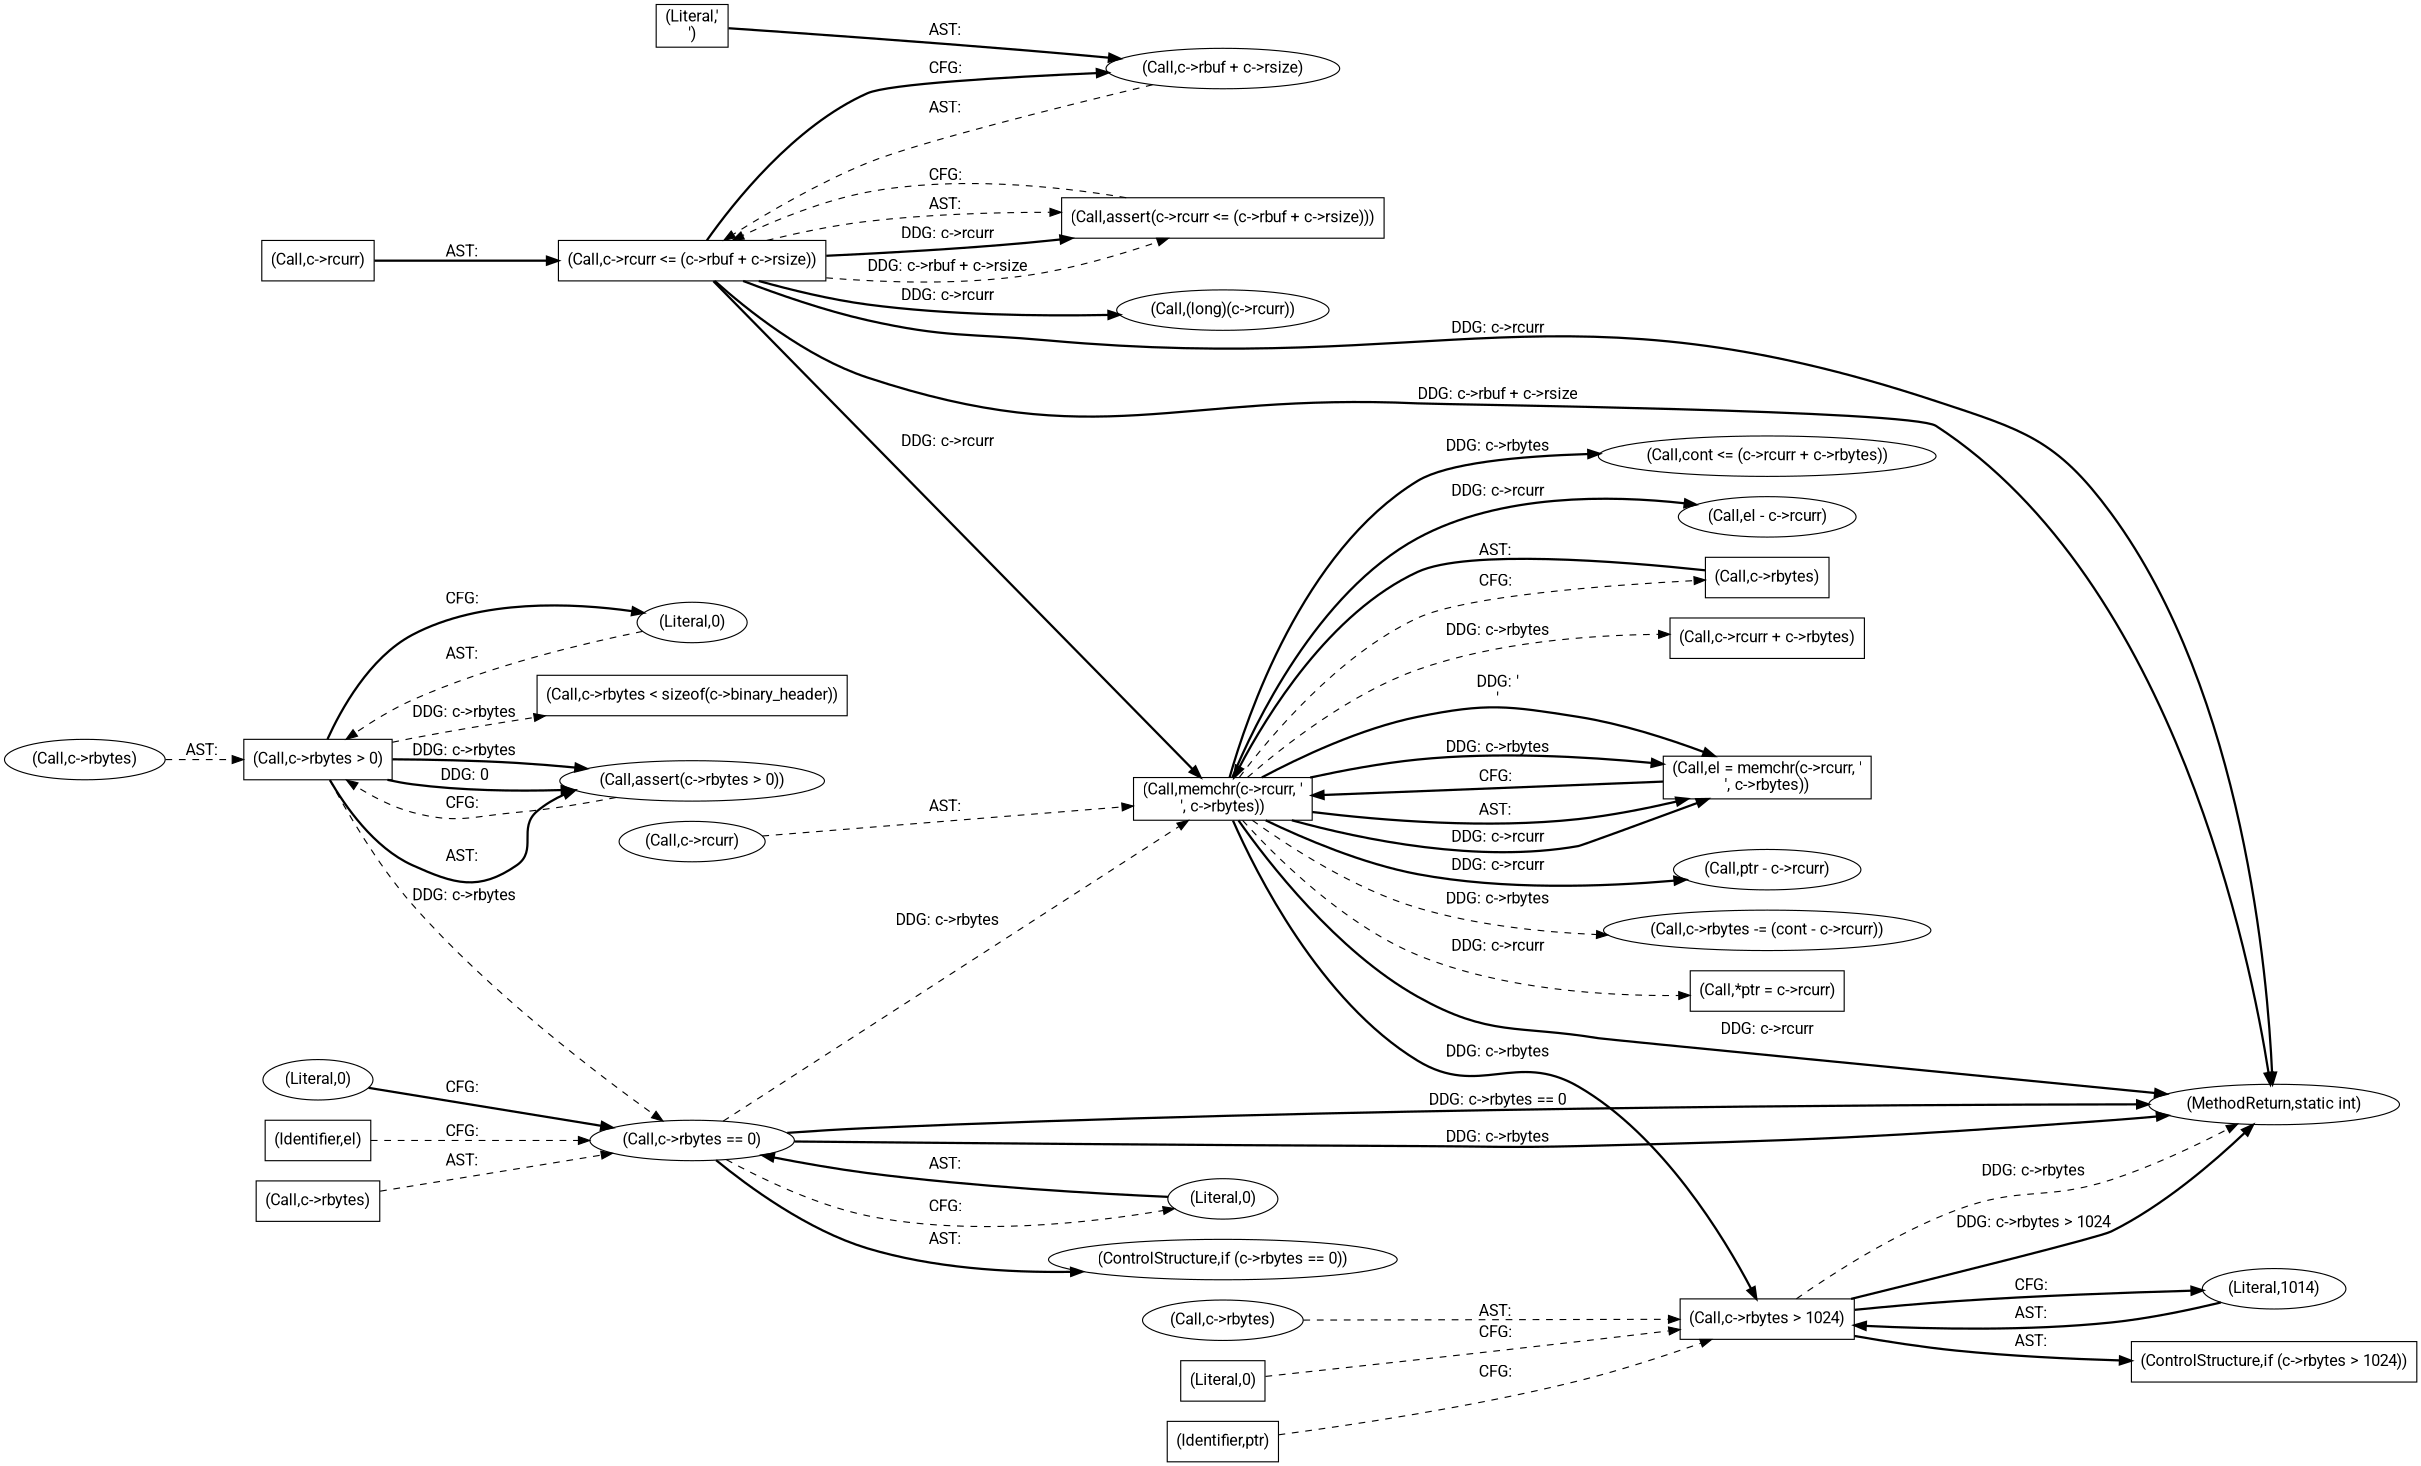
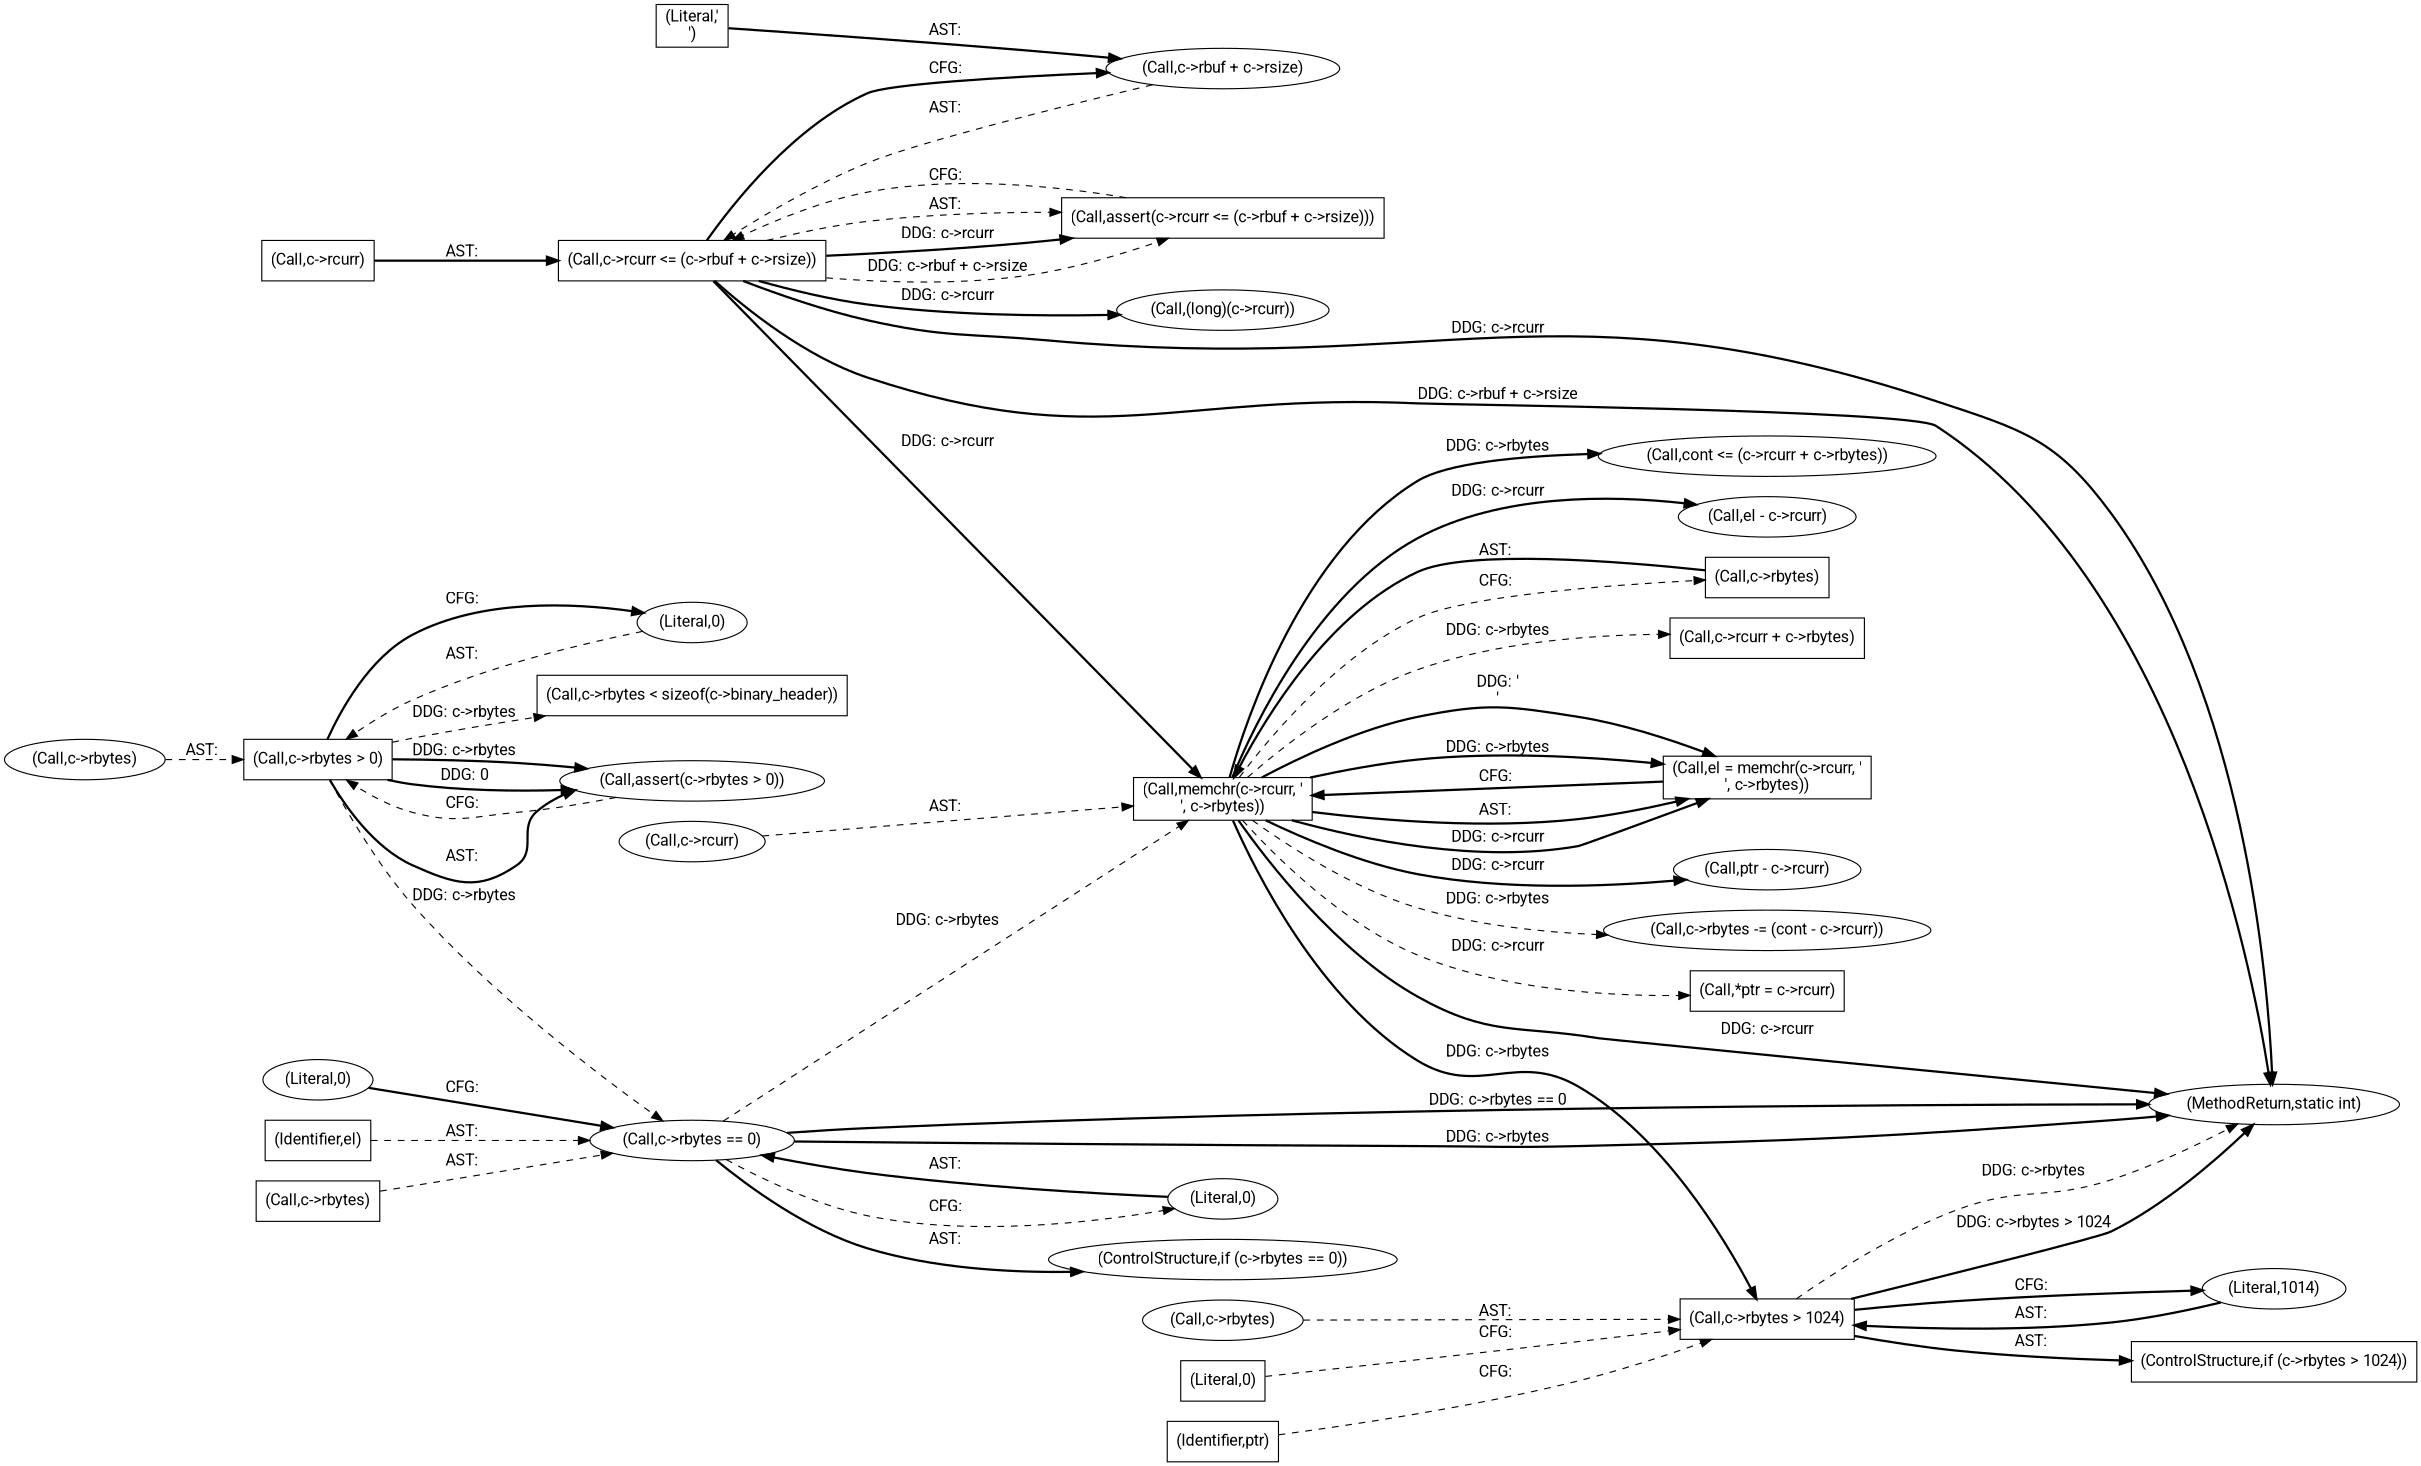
(465, 1132) -> (465, 1132)
